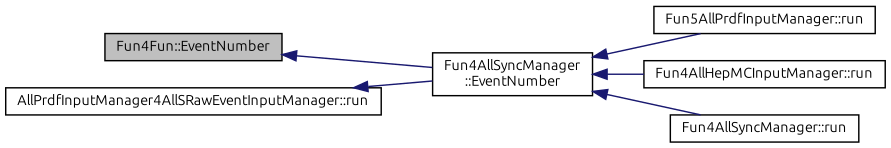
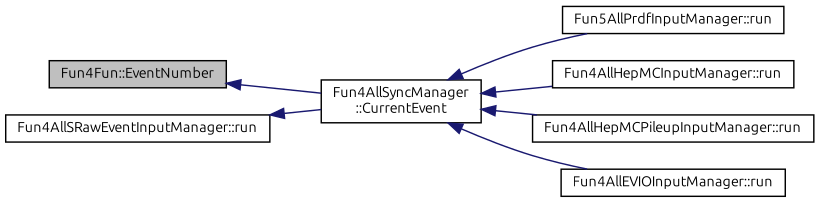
(513, 74) -> (401, 101)
(193, 101) -> (138, 128)
none -> (673, 128)
(765, 128) -> (673, 183)
